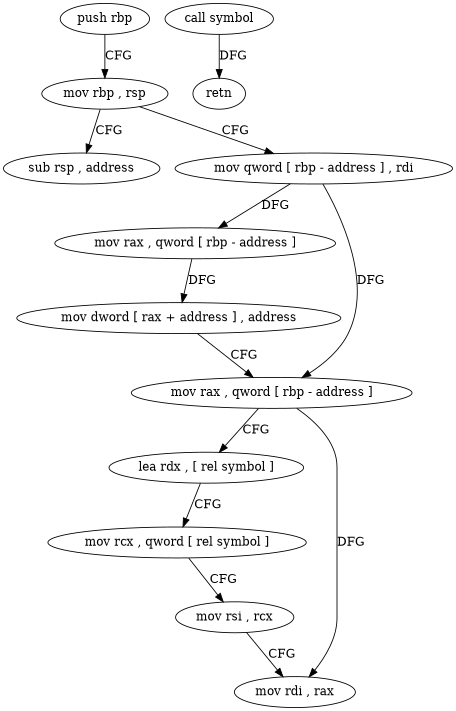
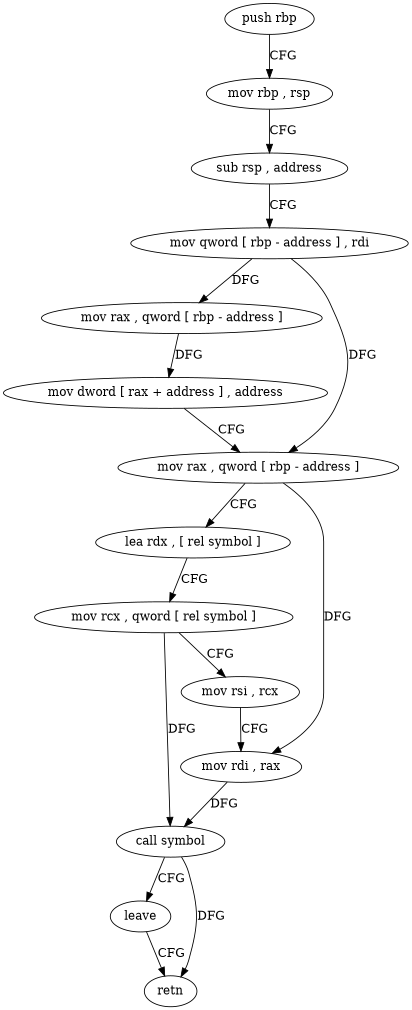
(202, 129) -> (270, 202)
none -> (167, 725)
none -> (209, 801)
none -> (141, 916)
